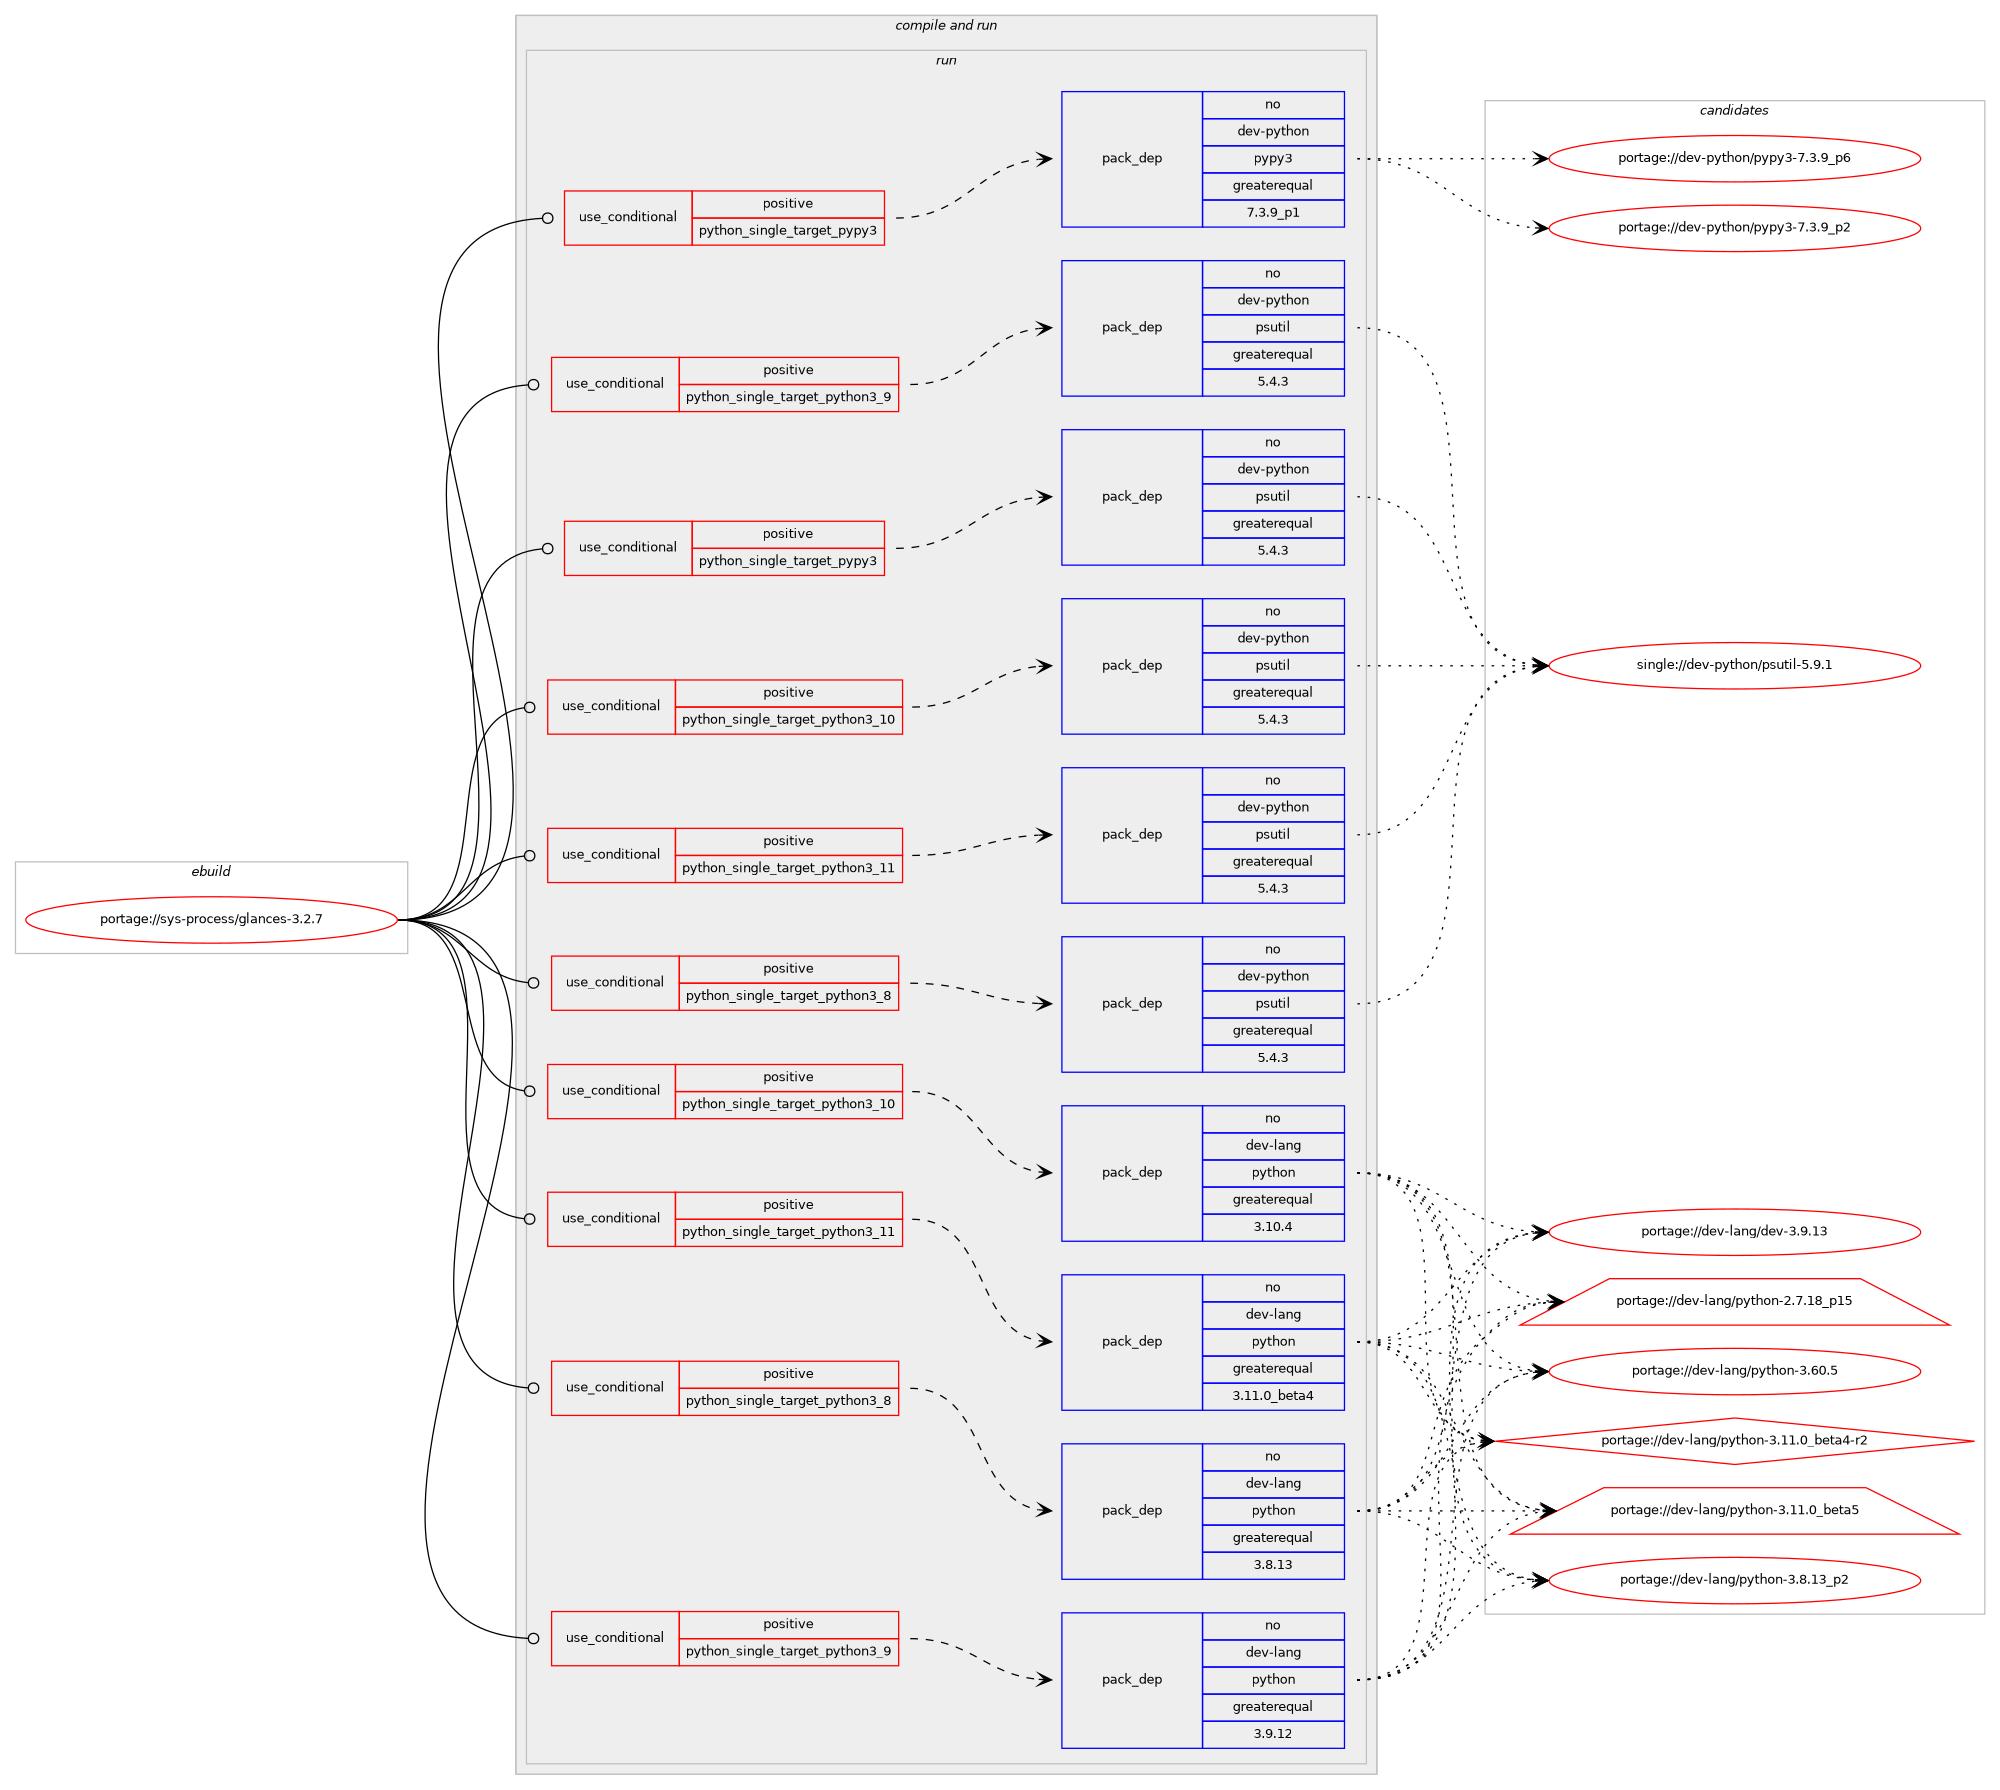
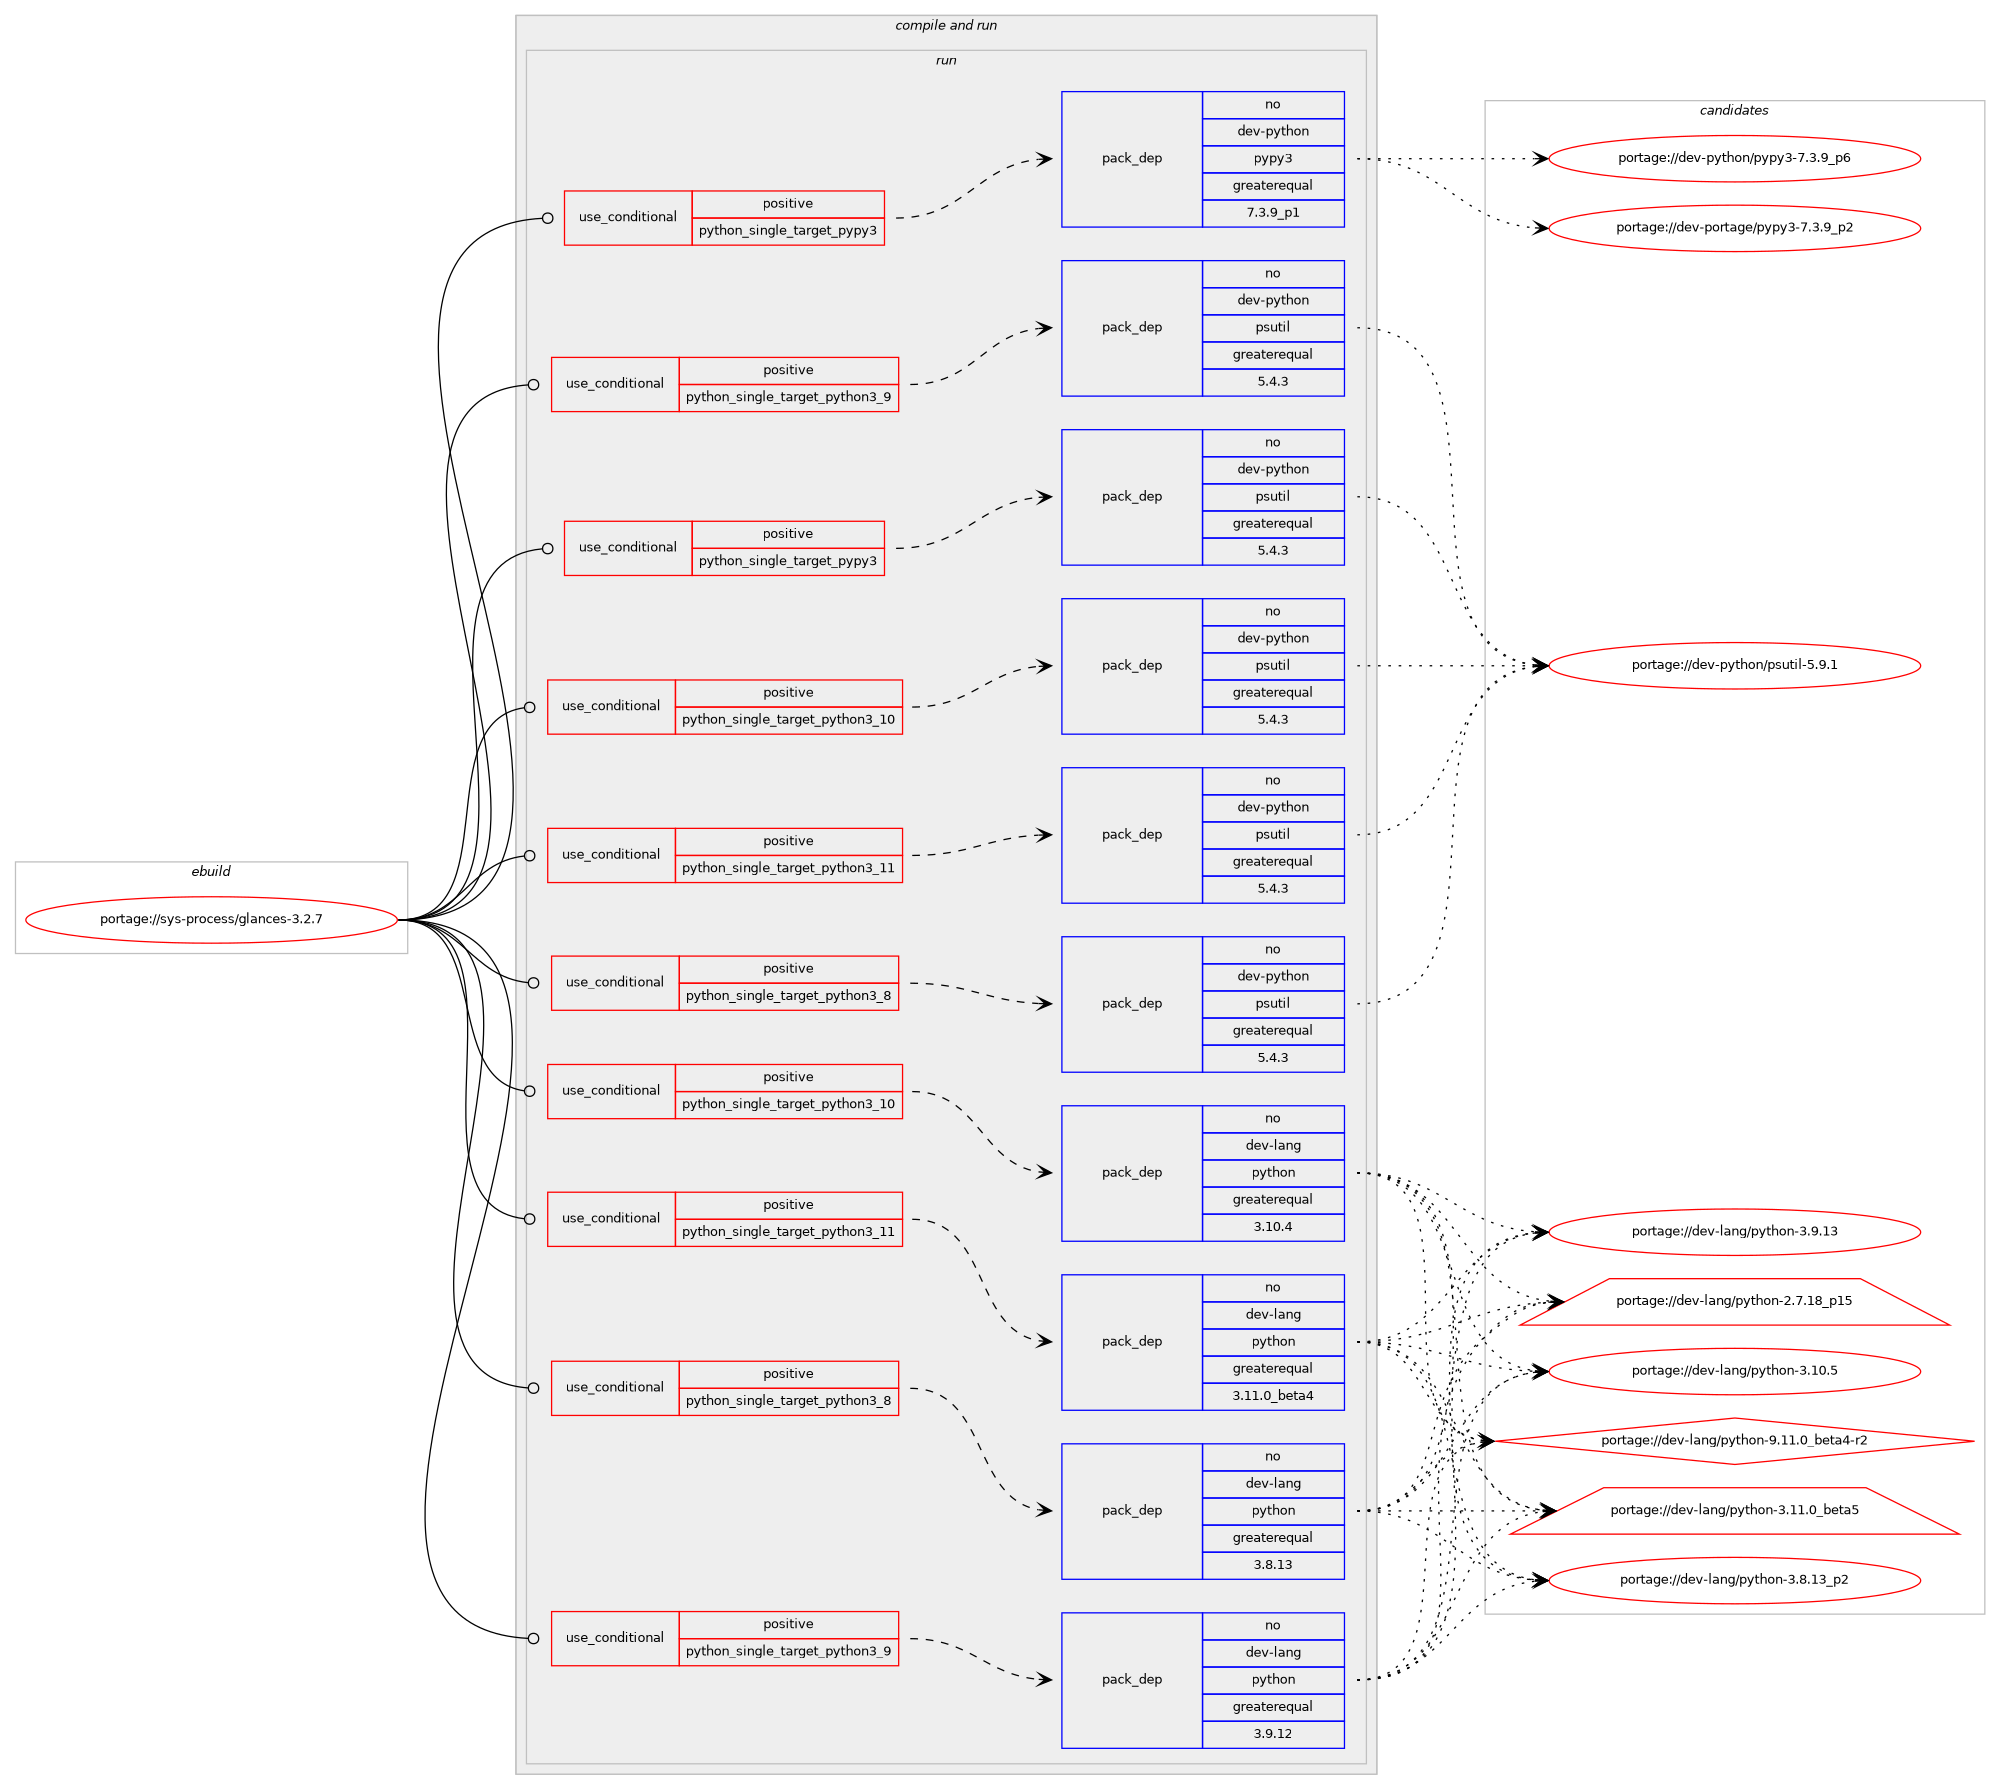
(1735, 228) -> (1735, 228)
(1735, 666) -> (1735, 666)
(1735, 1232) -> (1735, 1232)
(1735, 1372) -> (1735, 1372)
(1735, 1441) -> (1735, 1441)
